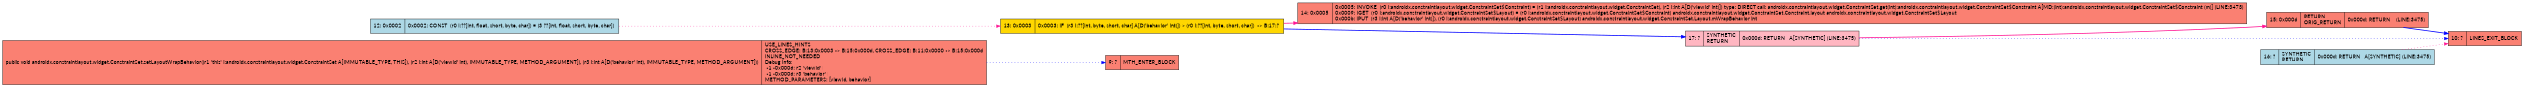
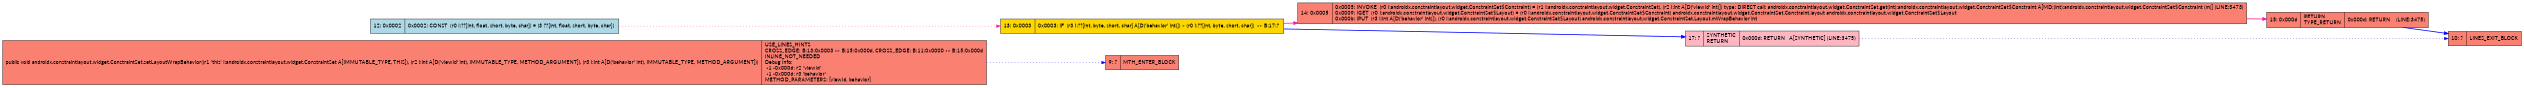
(2323, 23) -> (2323, 23)
(2061, 34) -> (2255, 19)
(2347, 57) -> none
